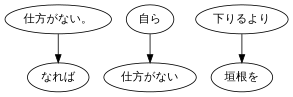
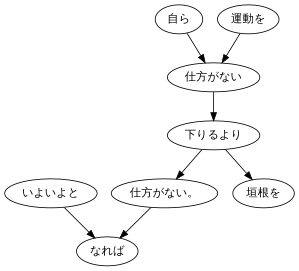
none -> (248, 19)
none -> (214, 102)
none -> (192, 161)
none -> (51, 193)
